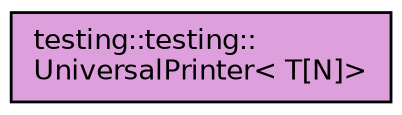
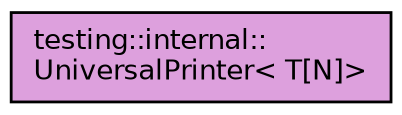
(201, 57) -> (201, 57)
